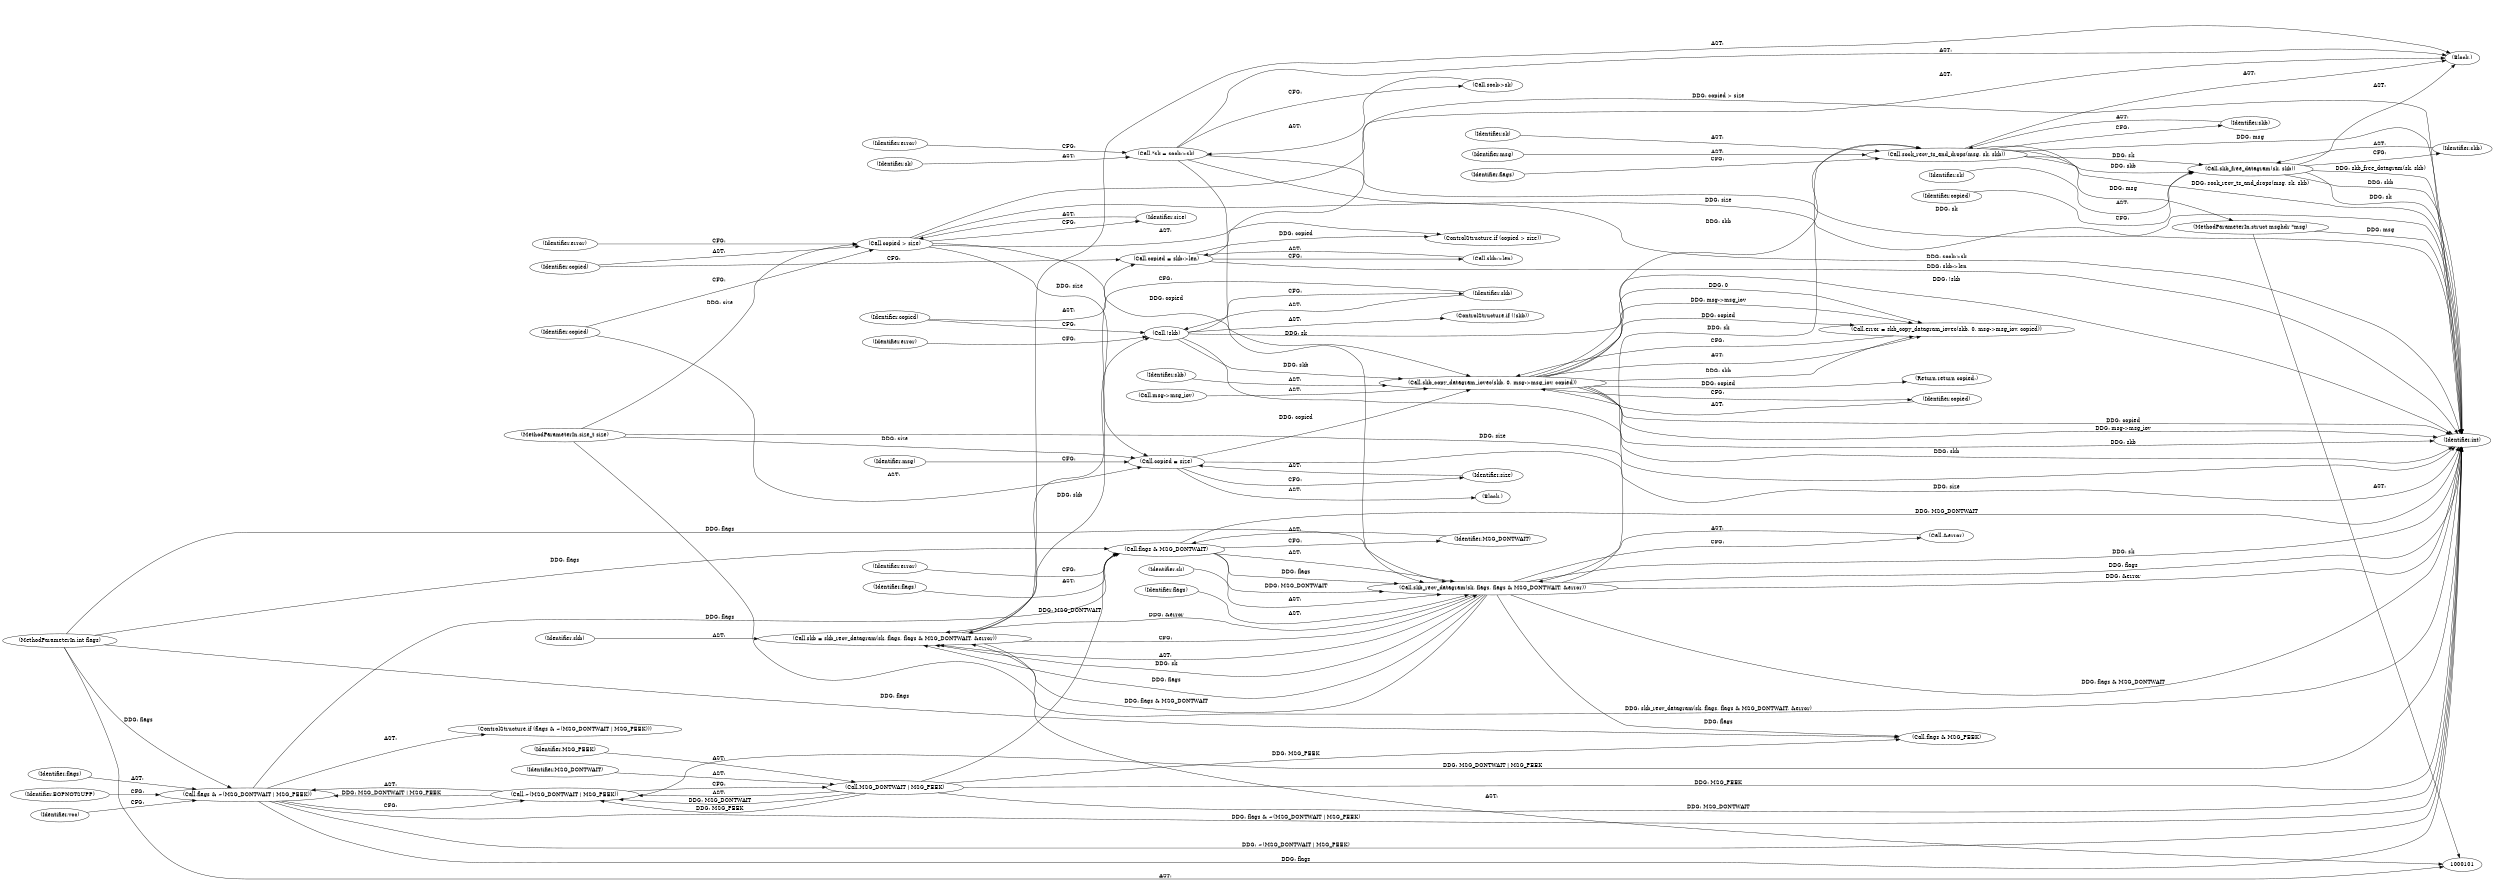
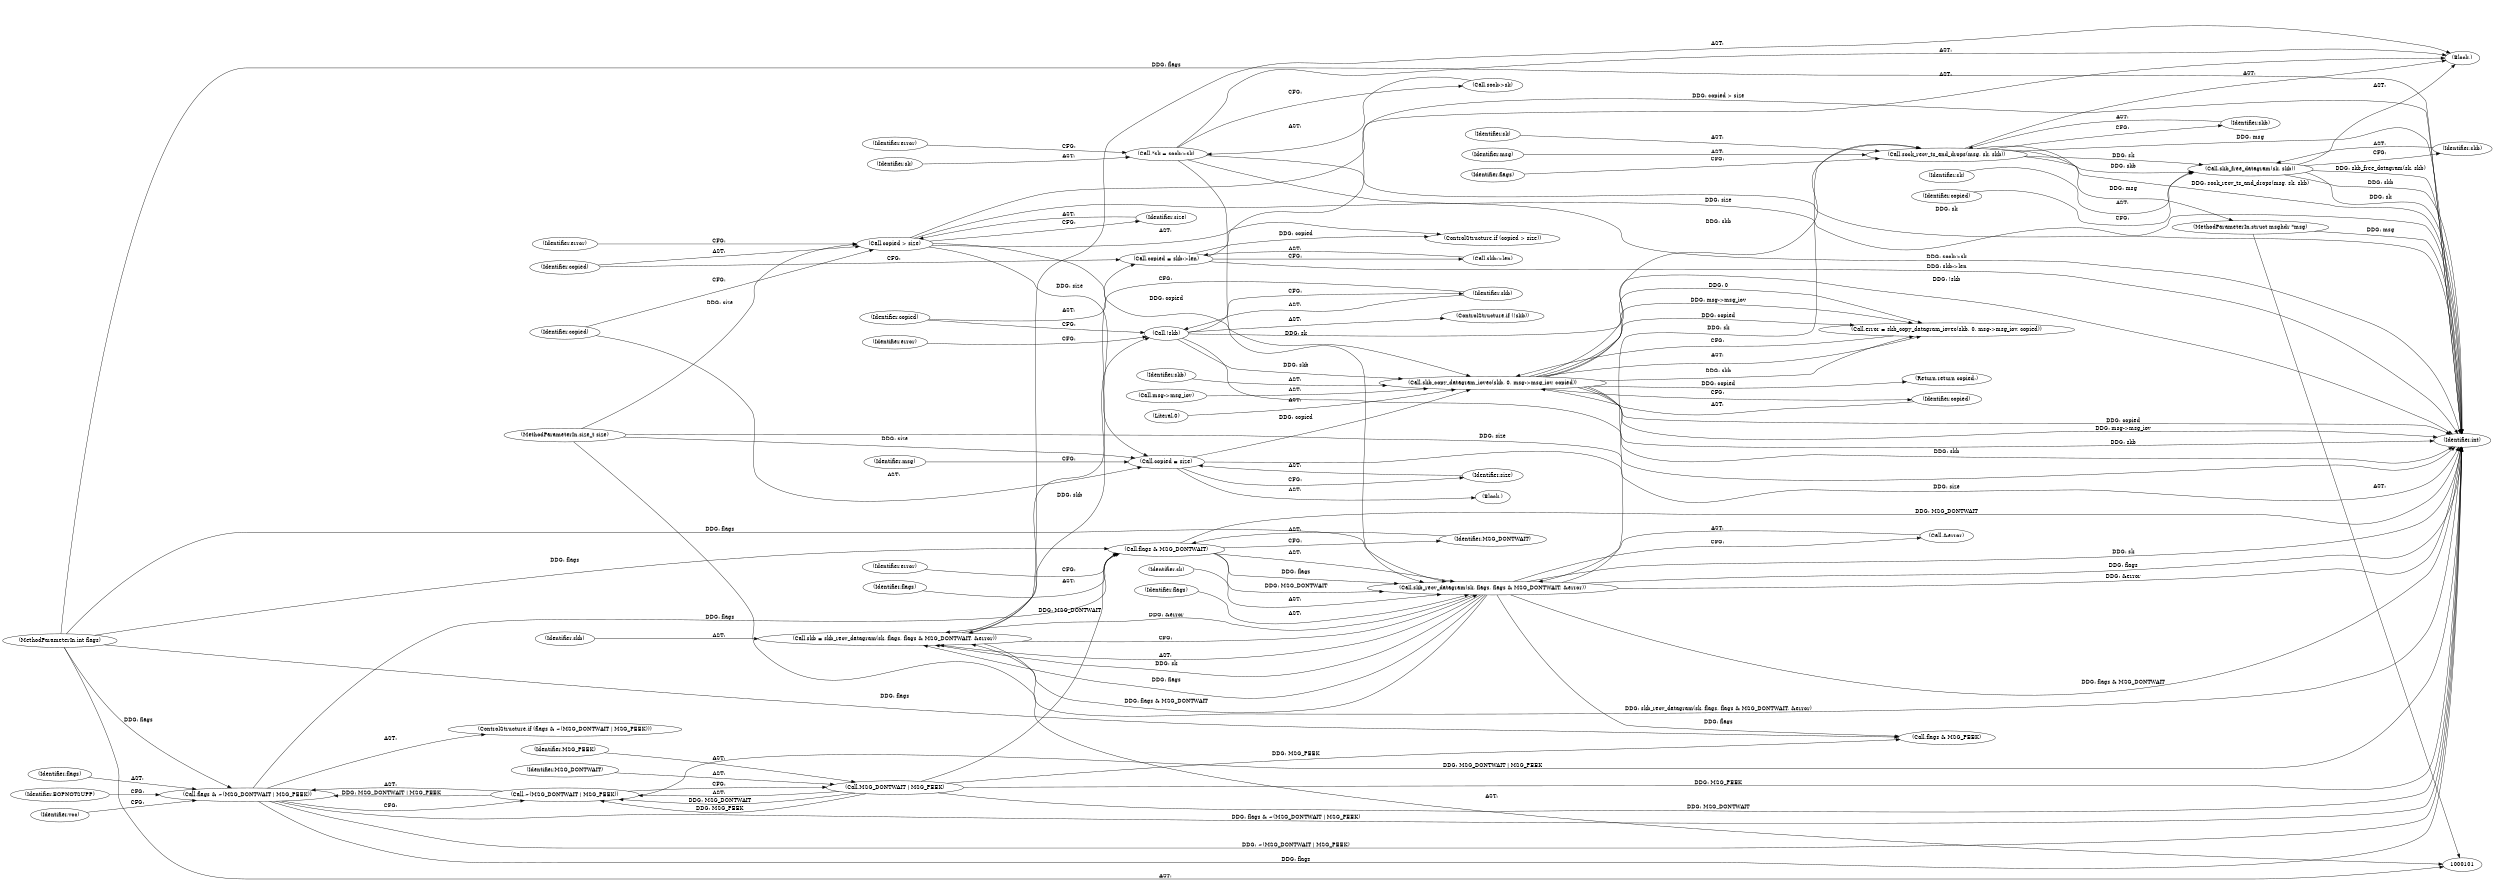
none -> (1197, 68)
none -> (1166, 416)
